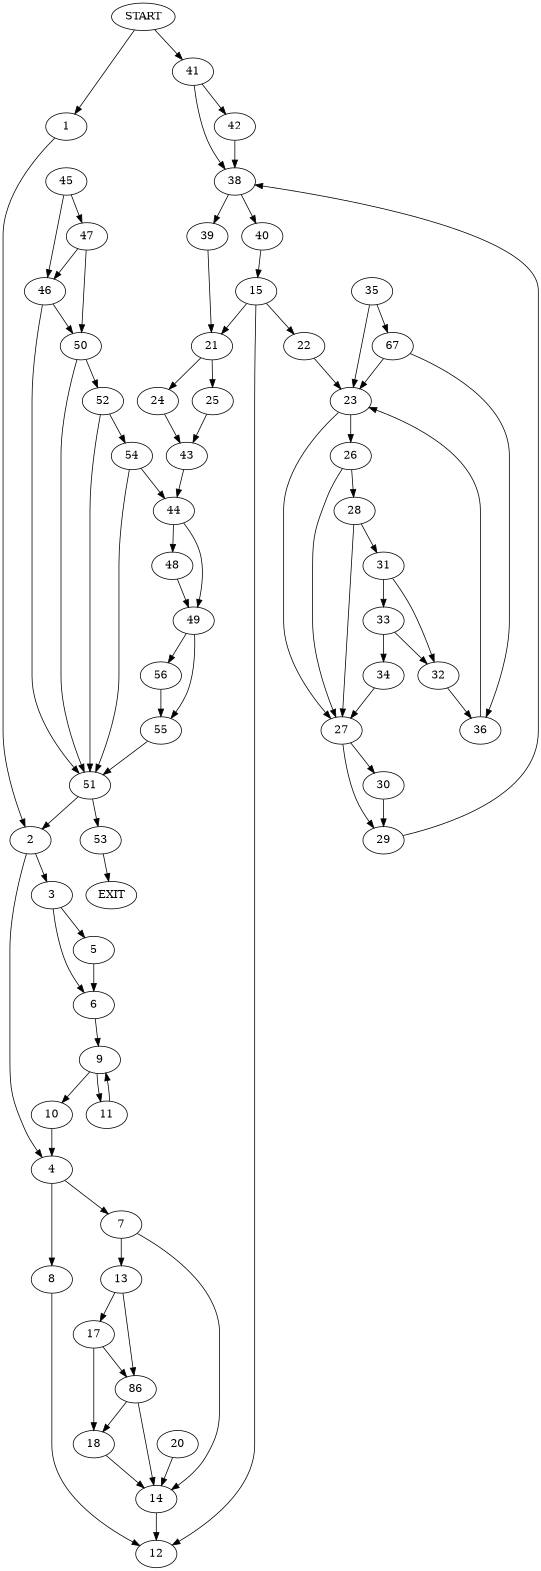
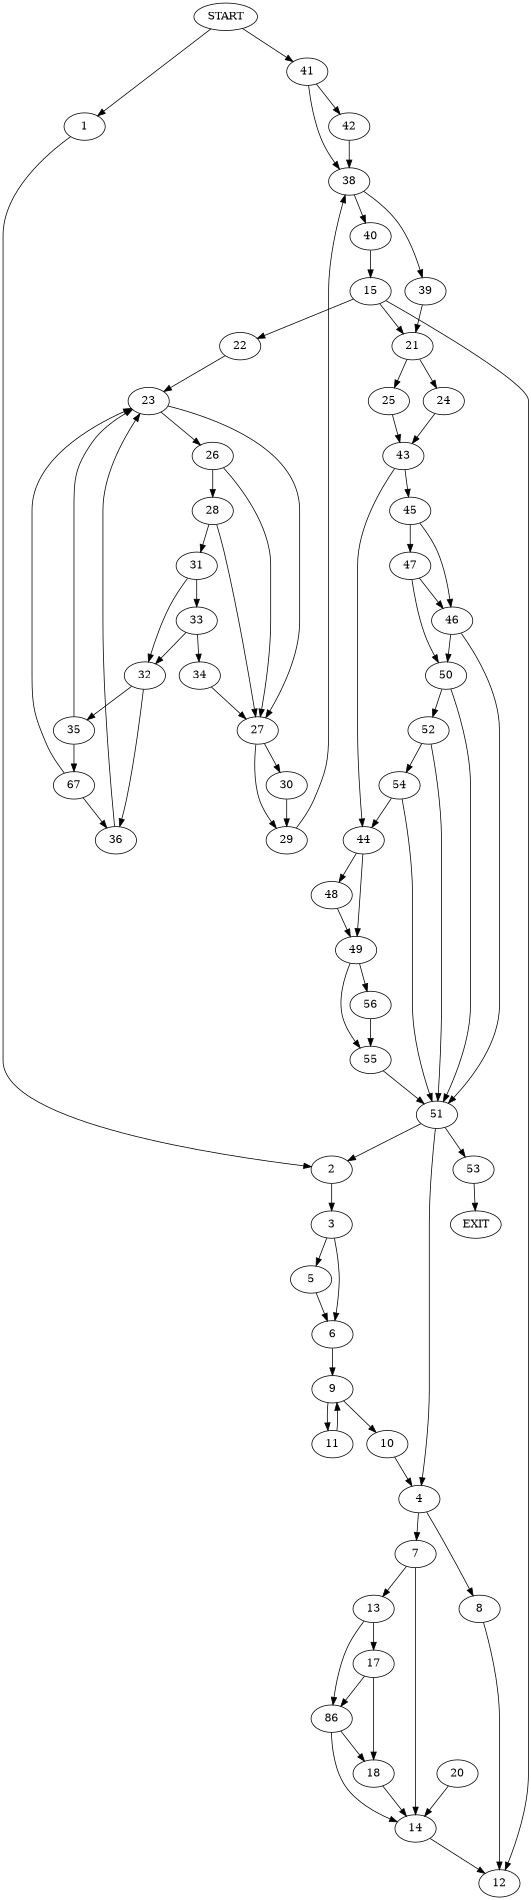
none -> (406, 479)
none -> (113, 701)
(10, 1004) -> (429, 1303)
